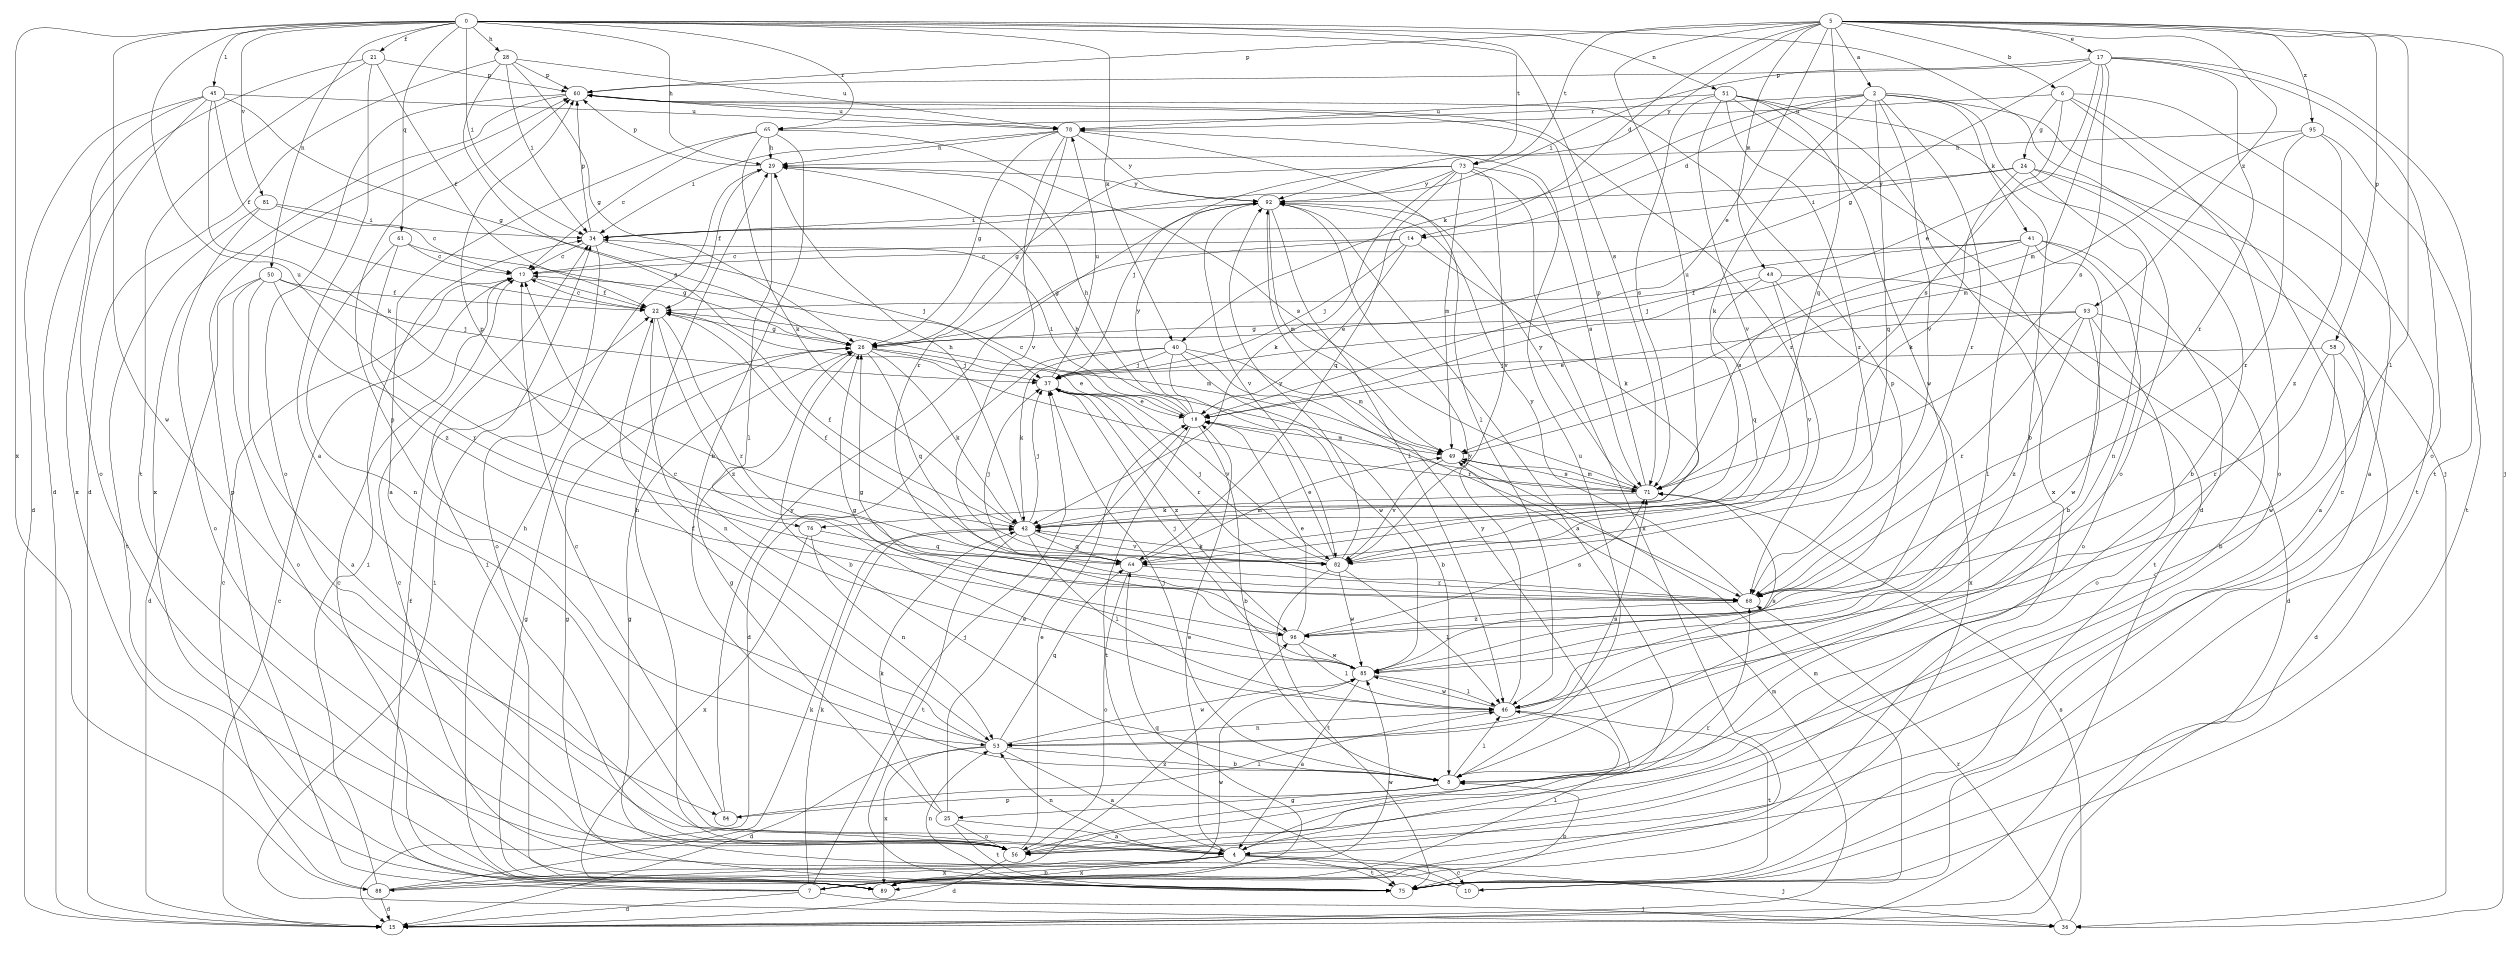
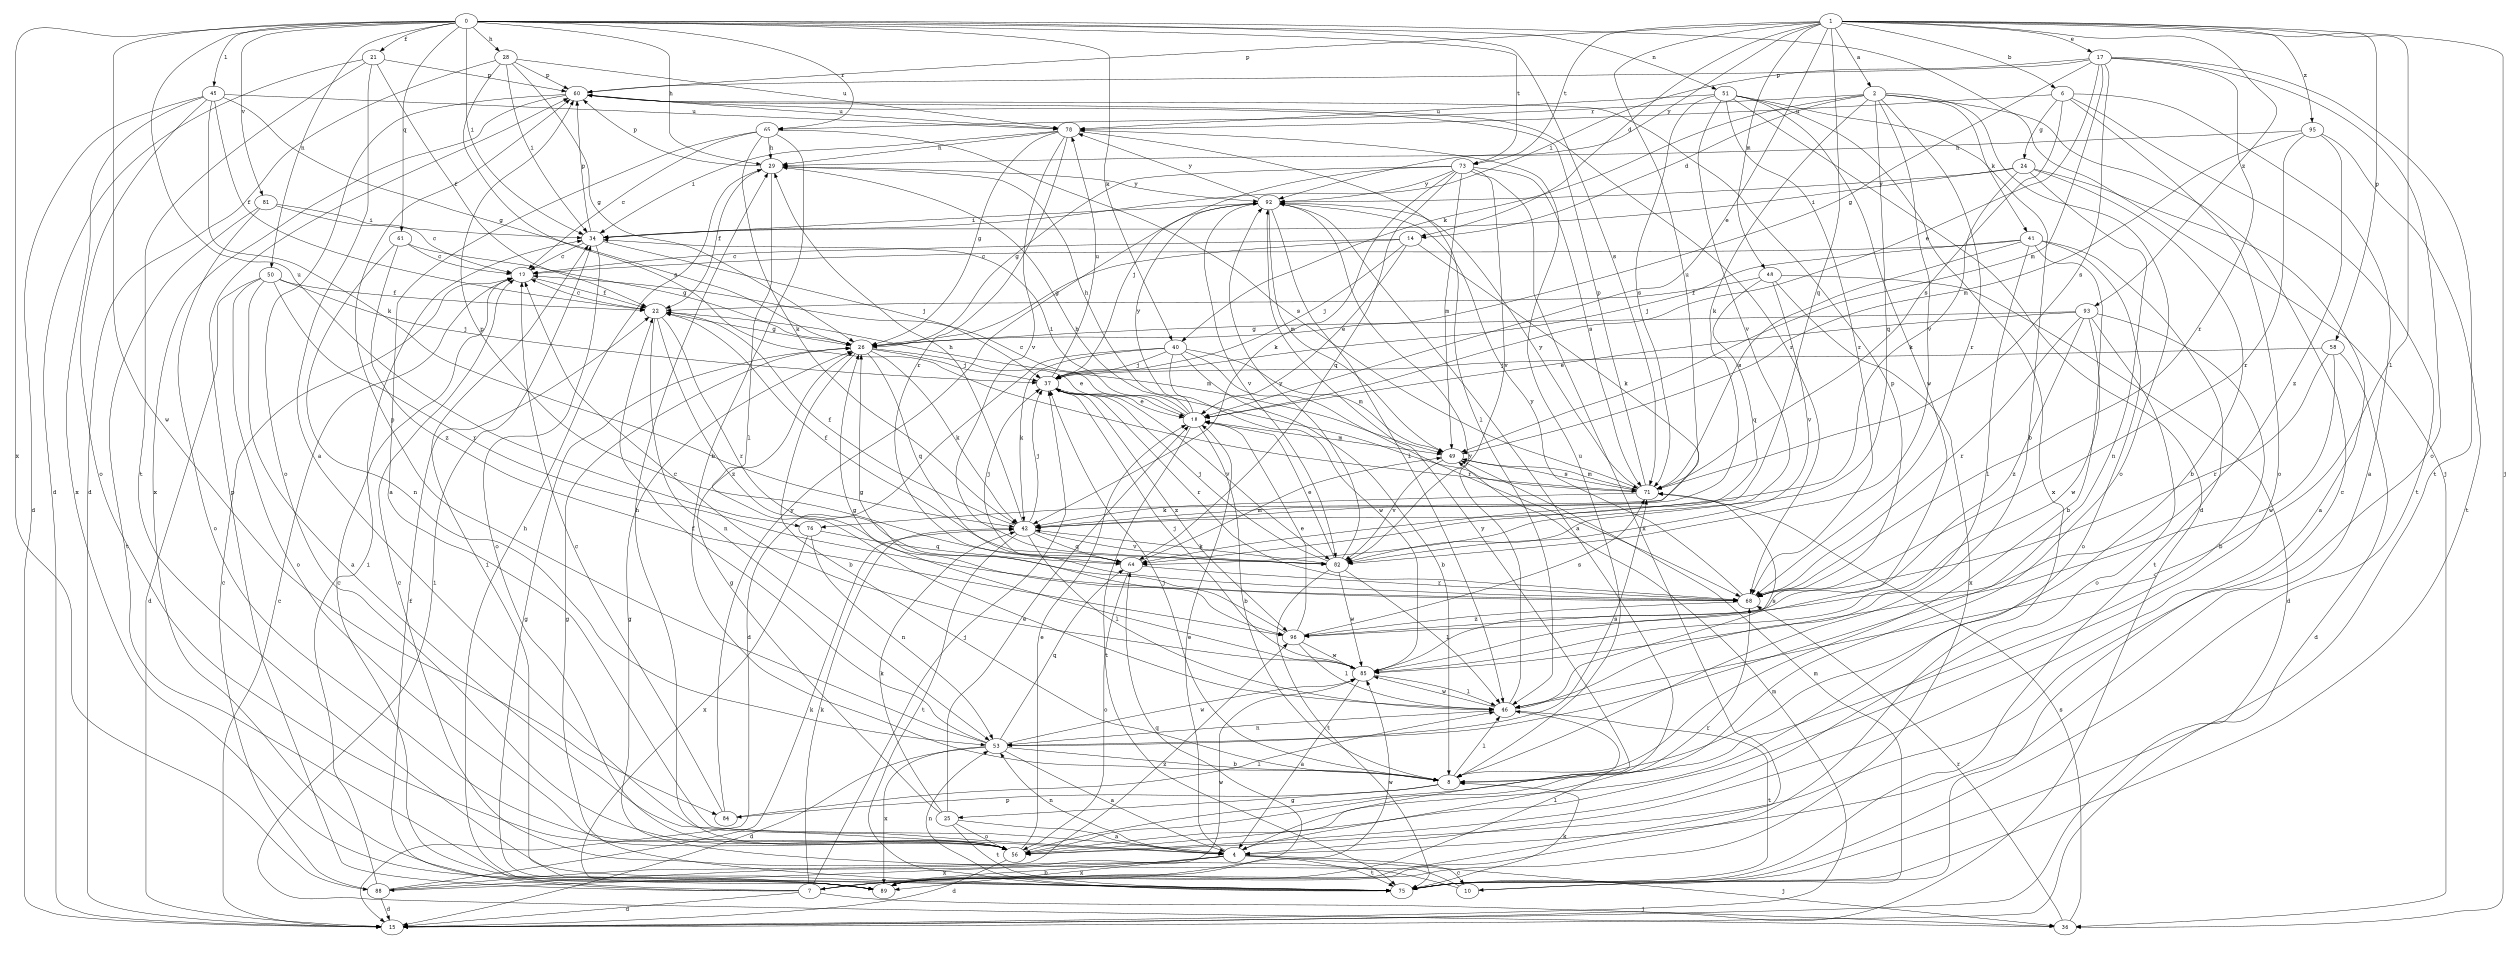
(1831, 21) -> (1831, 21)
(1148, 186) -> (1171, 167)
(1565, 837) -> (1565, 837)
